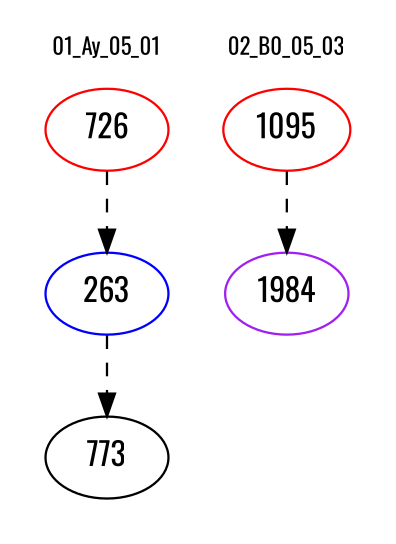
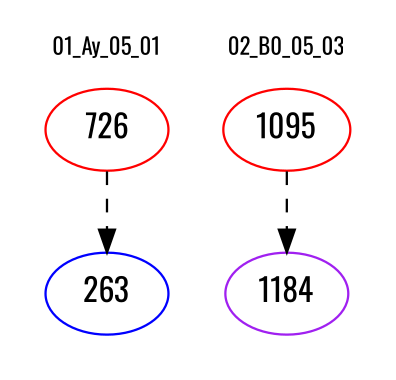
(287, 294) -> (287, 294)
(107, 458) -> none
